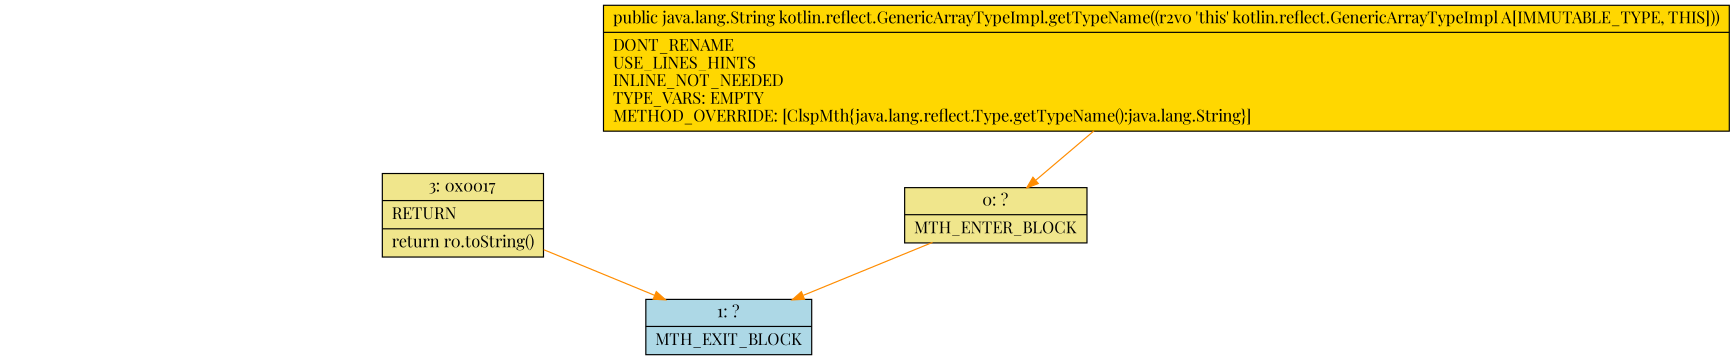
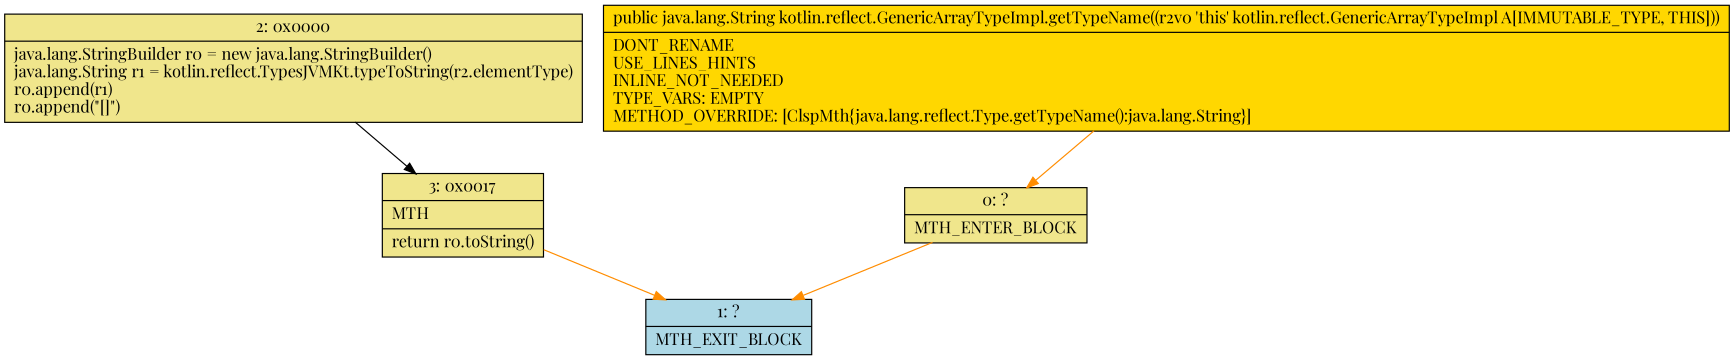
none -> (294, 68)
(424, 214) -> (411, 214)
